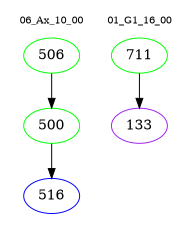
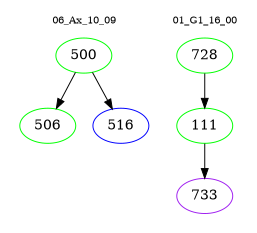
(52, 21) -> (84, 21)
(139, 56) -> (205, 126)
none -> (205, 56)
(52, 86) -> (68, 86)
(139, 126) -> (205, 196)
